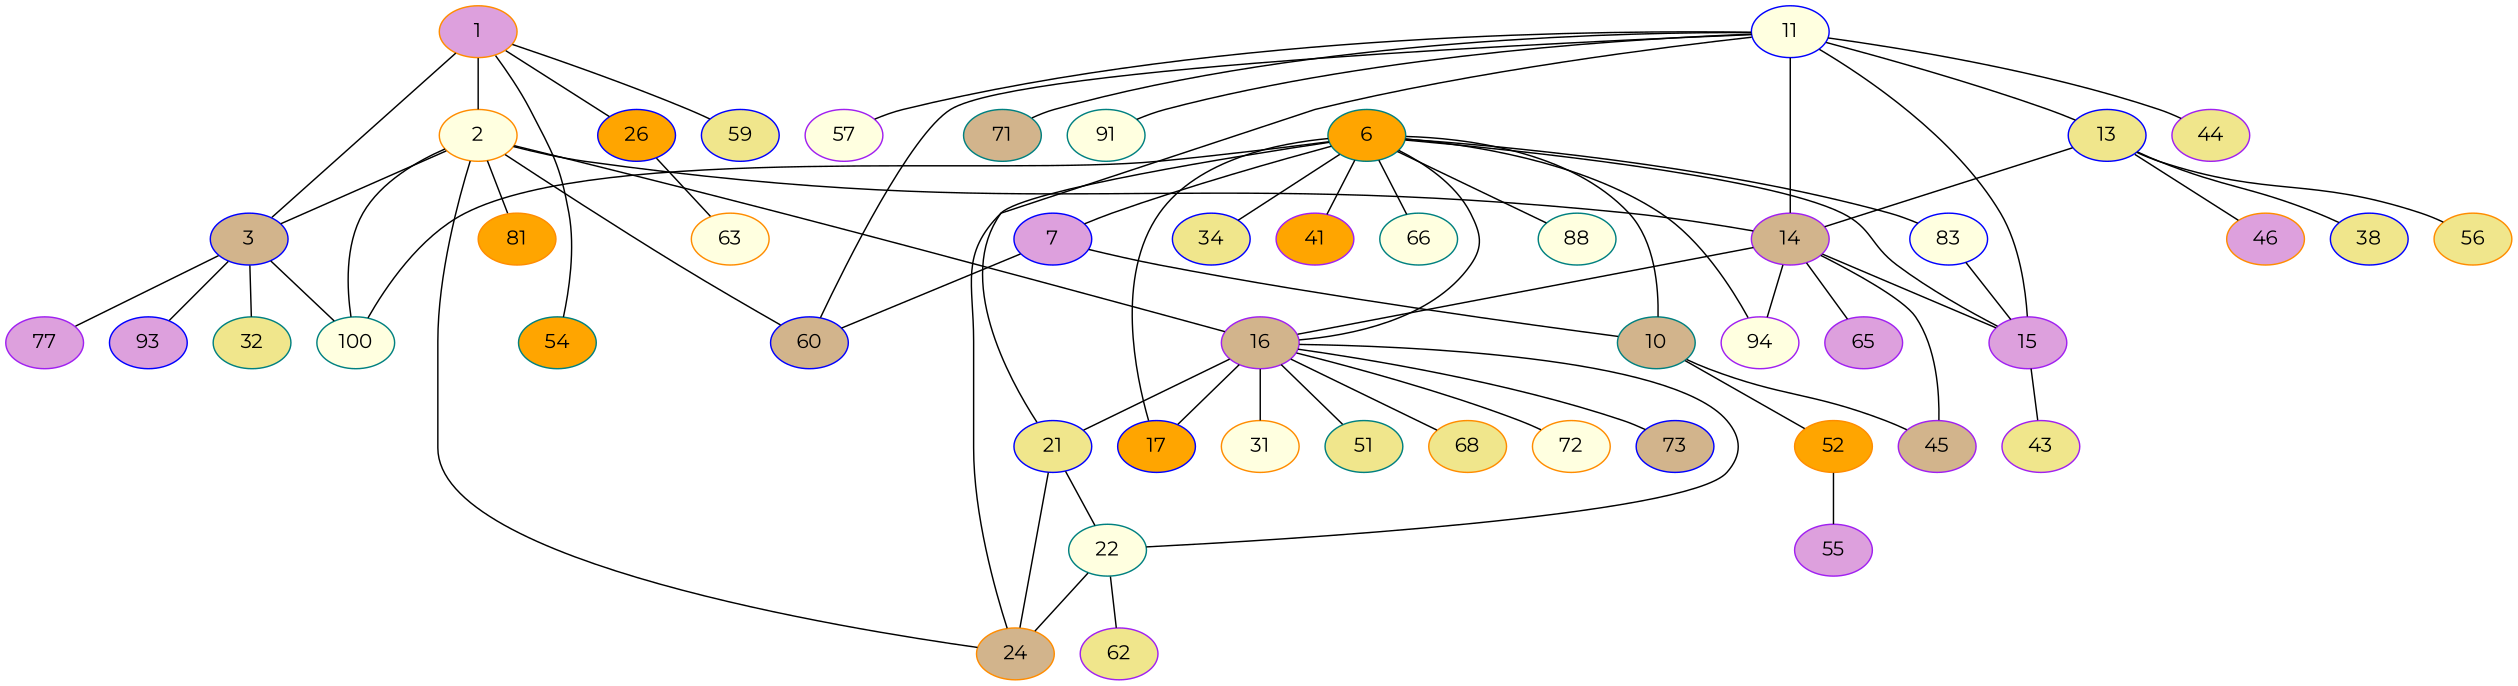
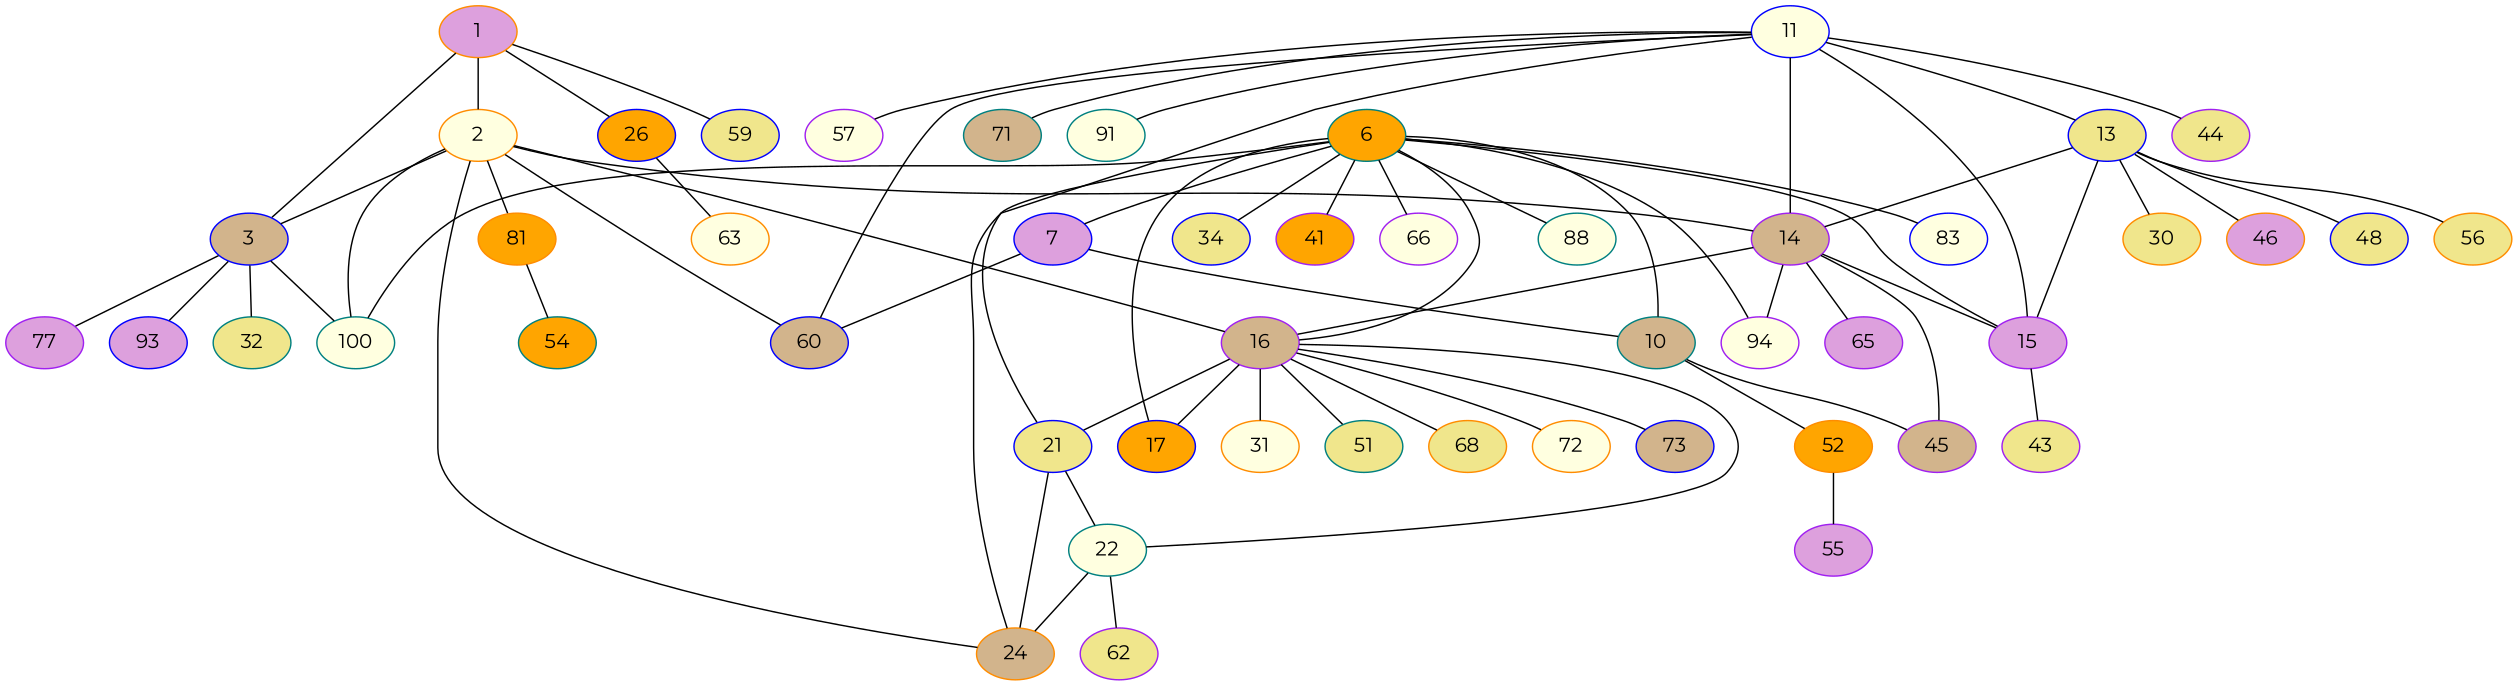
(559, 172) -> (537, 291)
(1419, 239) -> (1419, 239)
none -> (2162, 239)
(2369, 239) -> (2369, 239)
(1988, 291) -> (2068, 239)
